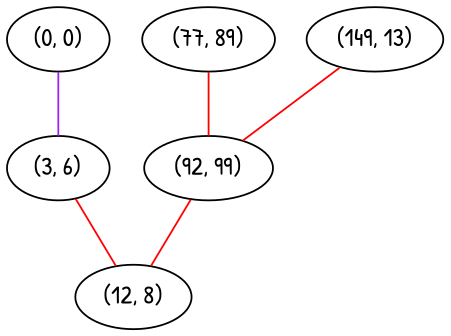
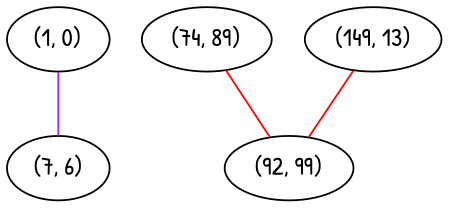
(58, 39) -> (58, 39)
(209, 39) -> (207, 39)
(58, 168) -> (58, 168)
(133, 297) -> none
